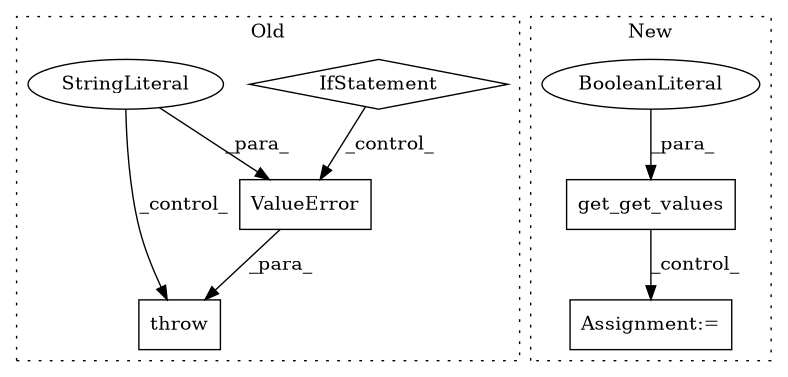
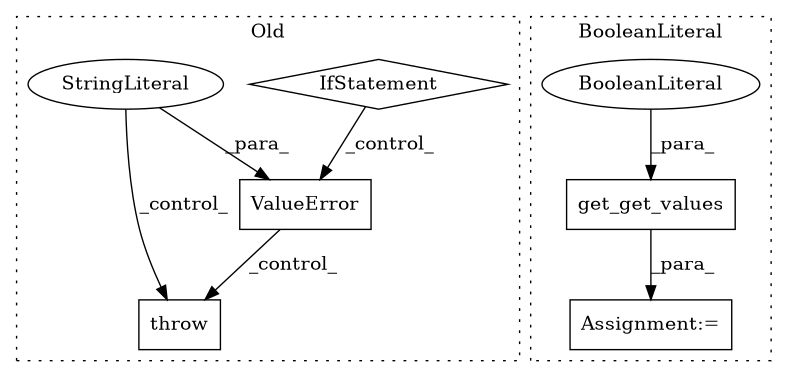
(651, 32) -> (651, 32)
(281, 265) -> (293, 265)
(695, 265) -> (683, 265)
